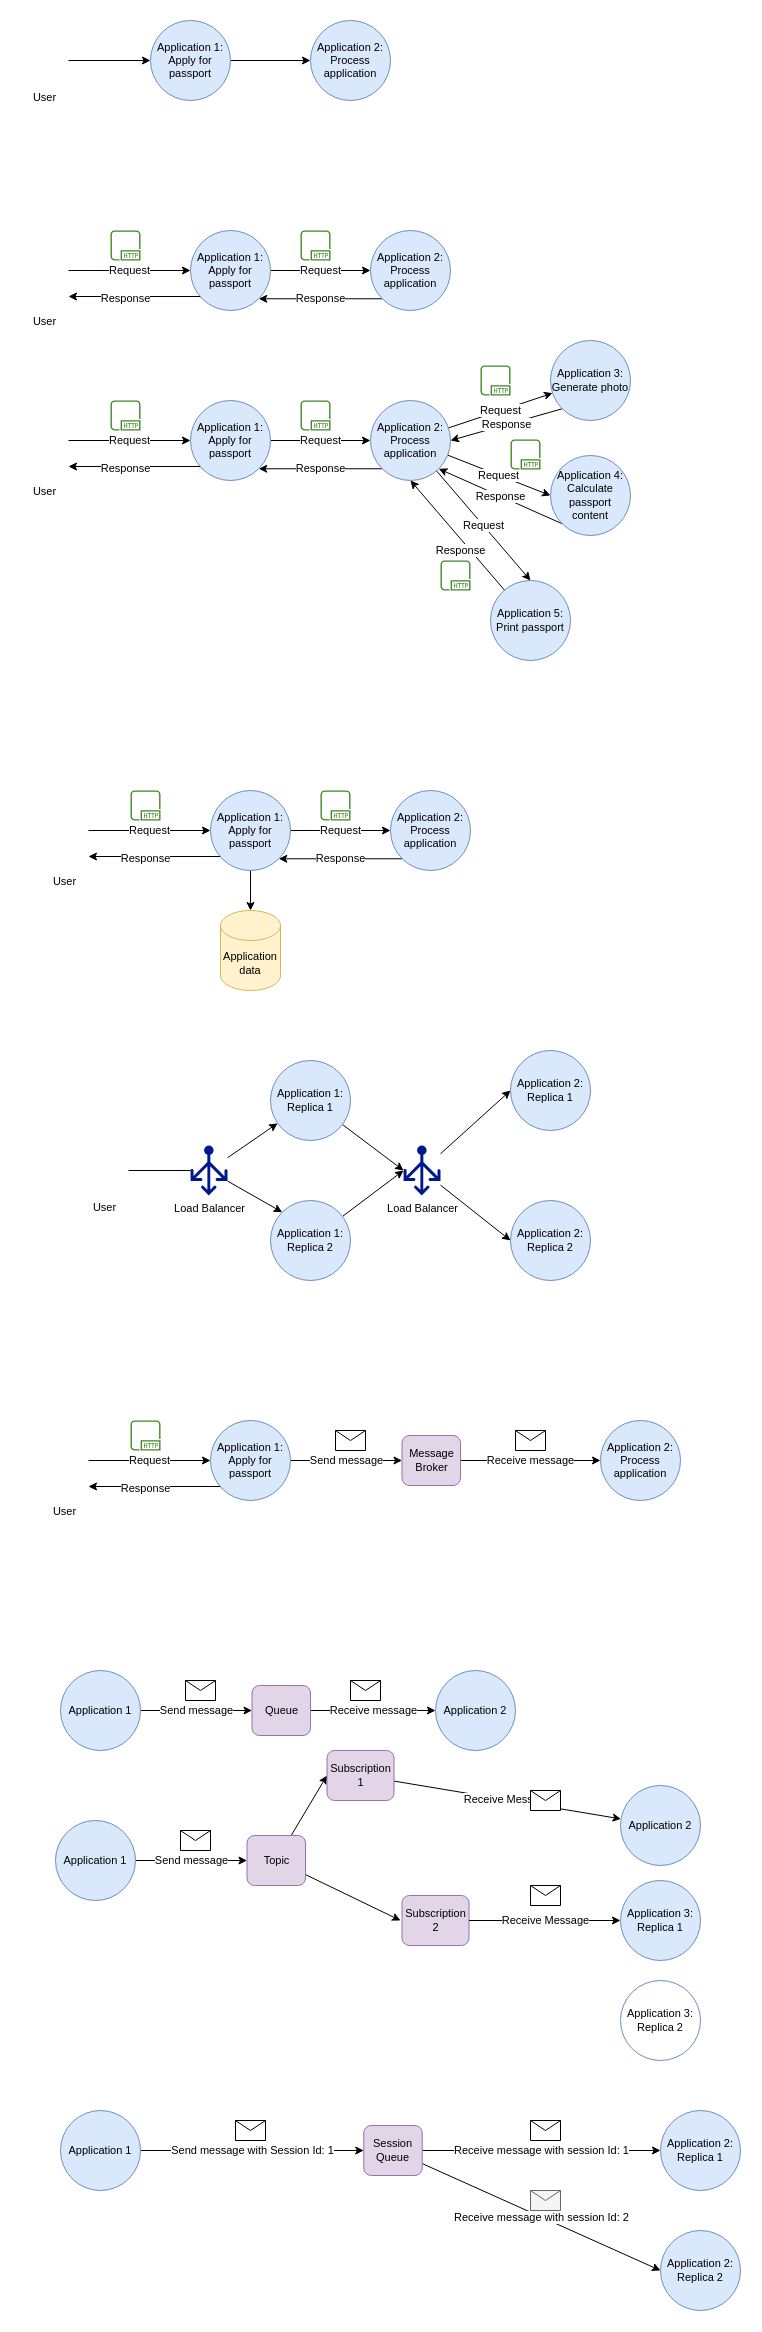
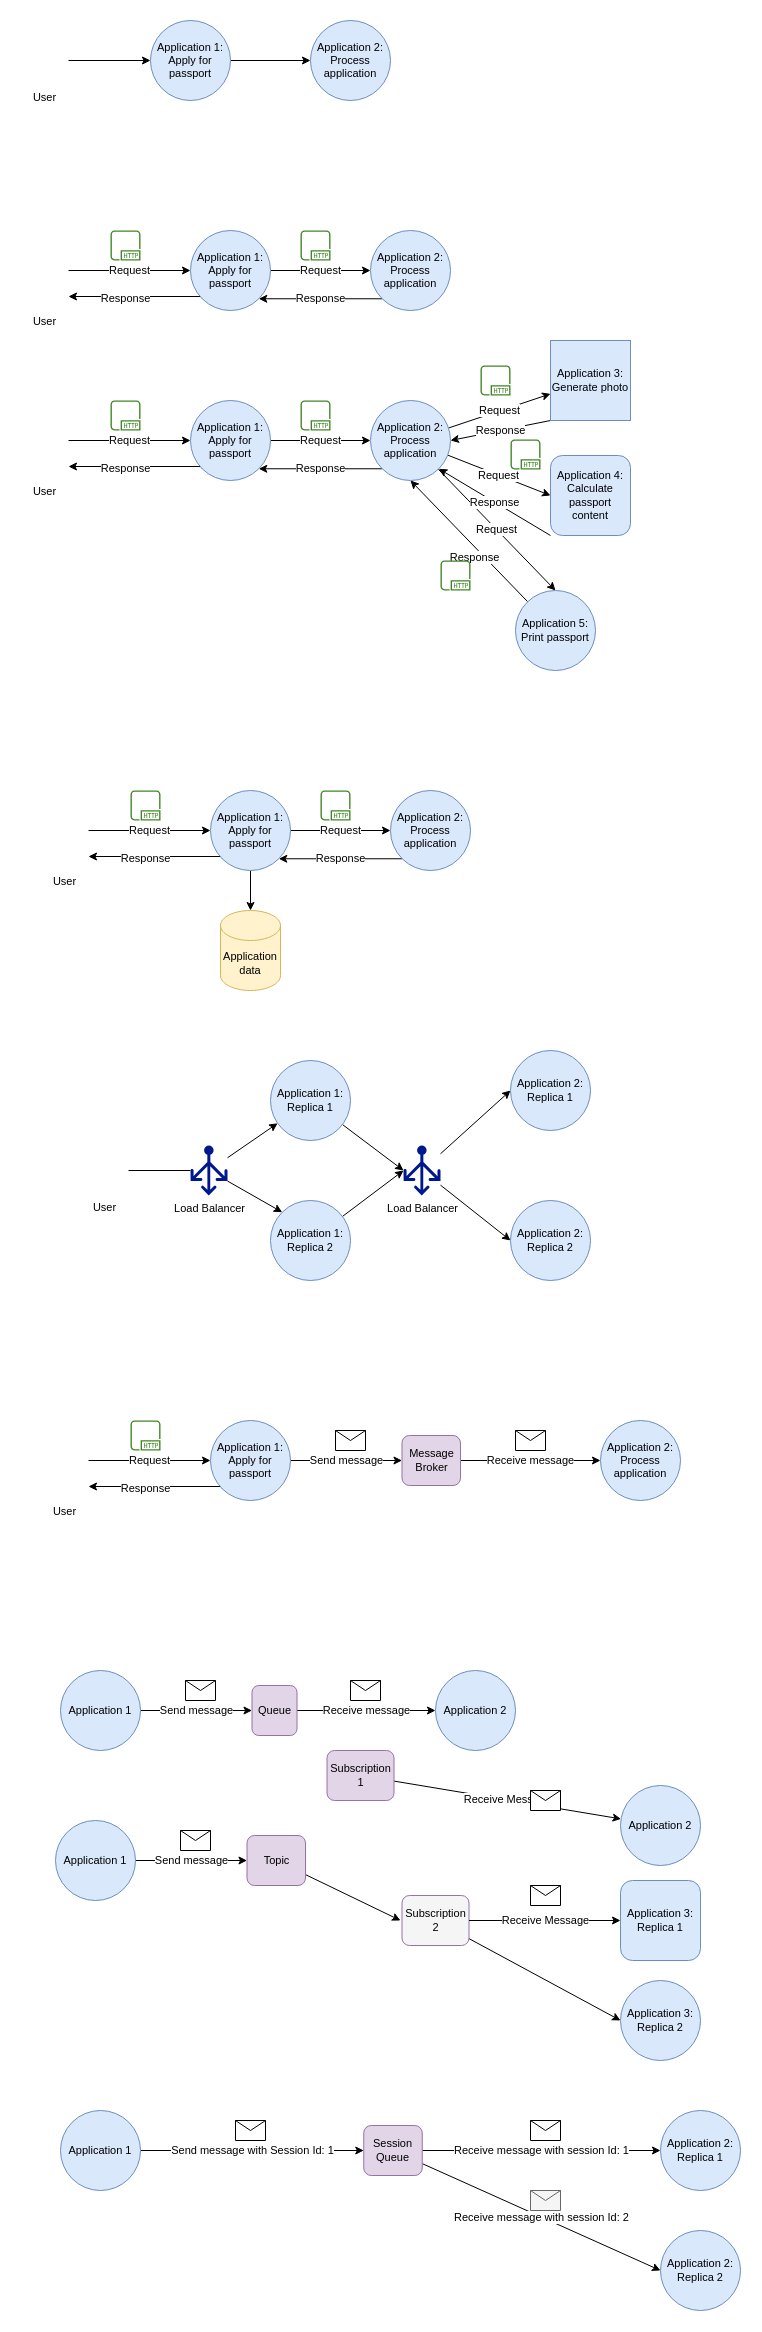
(591, 381) -> (591, 381)
(591, 496) -> (591, 496)
(531, 621) -> (556, 631)
(281, 1711) -> (275, 1711)
(307, 1809) -> none
(436, 1921) -> (436, 1921)
(661, 1921) -> (661, 1921)
none -> (542, 1978)
(661, 2021) -> (661, 2021)
